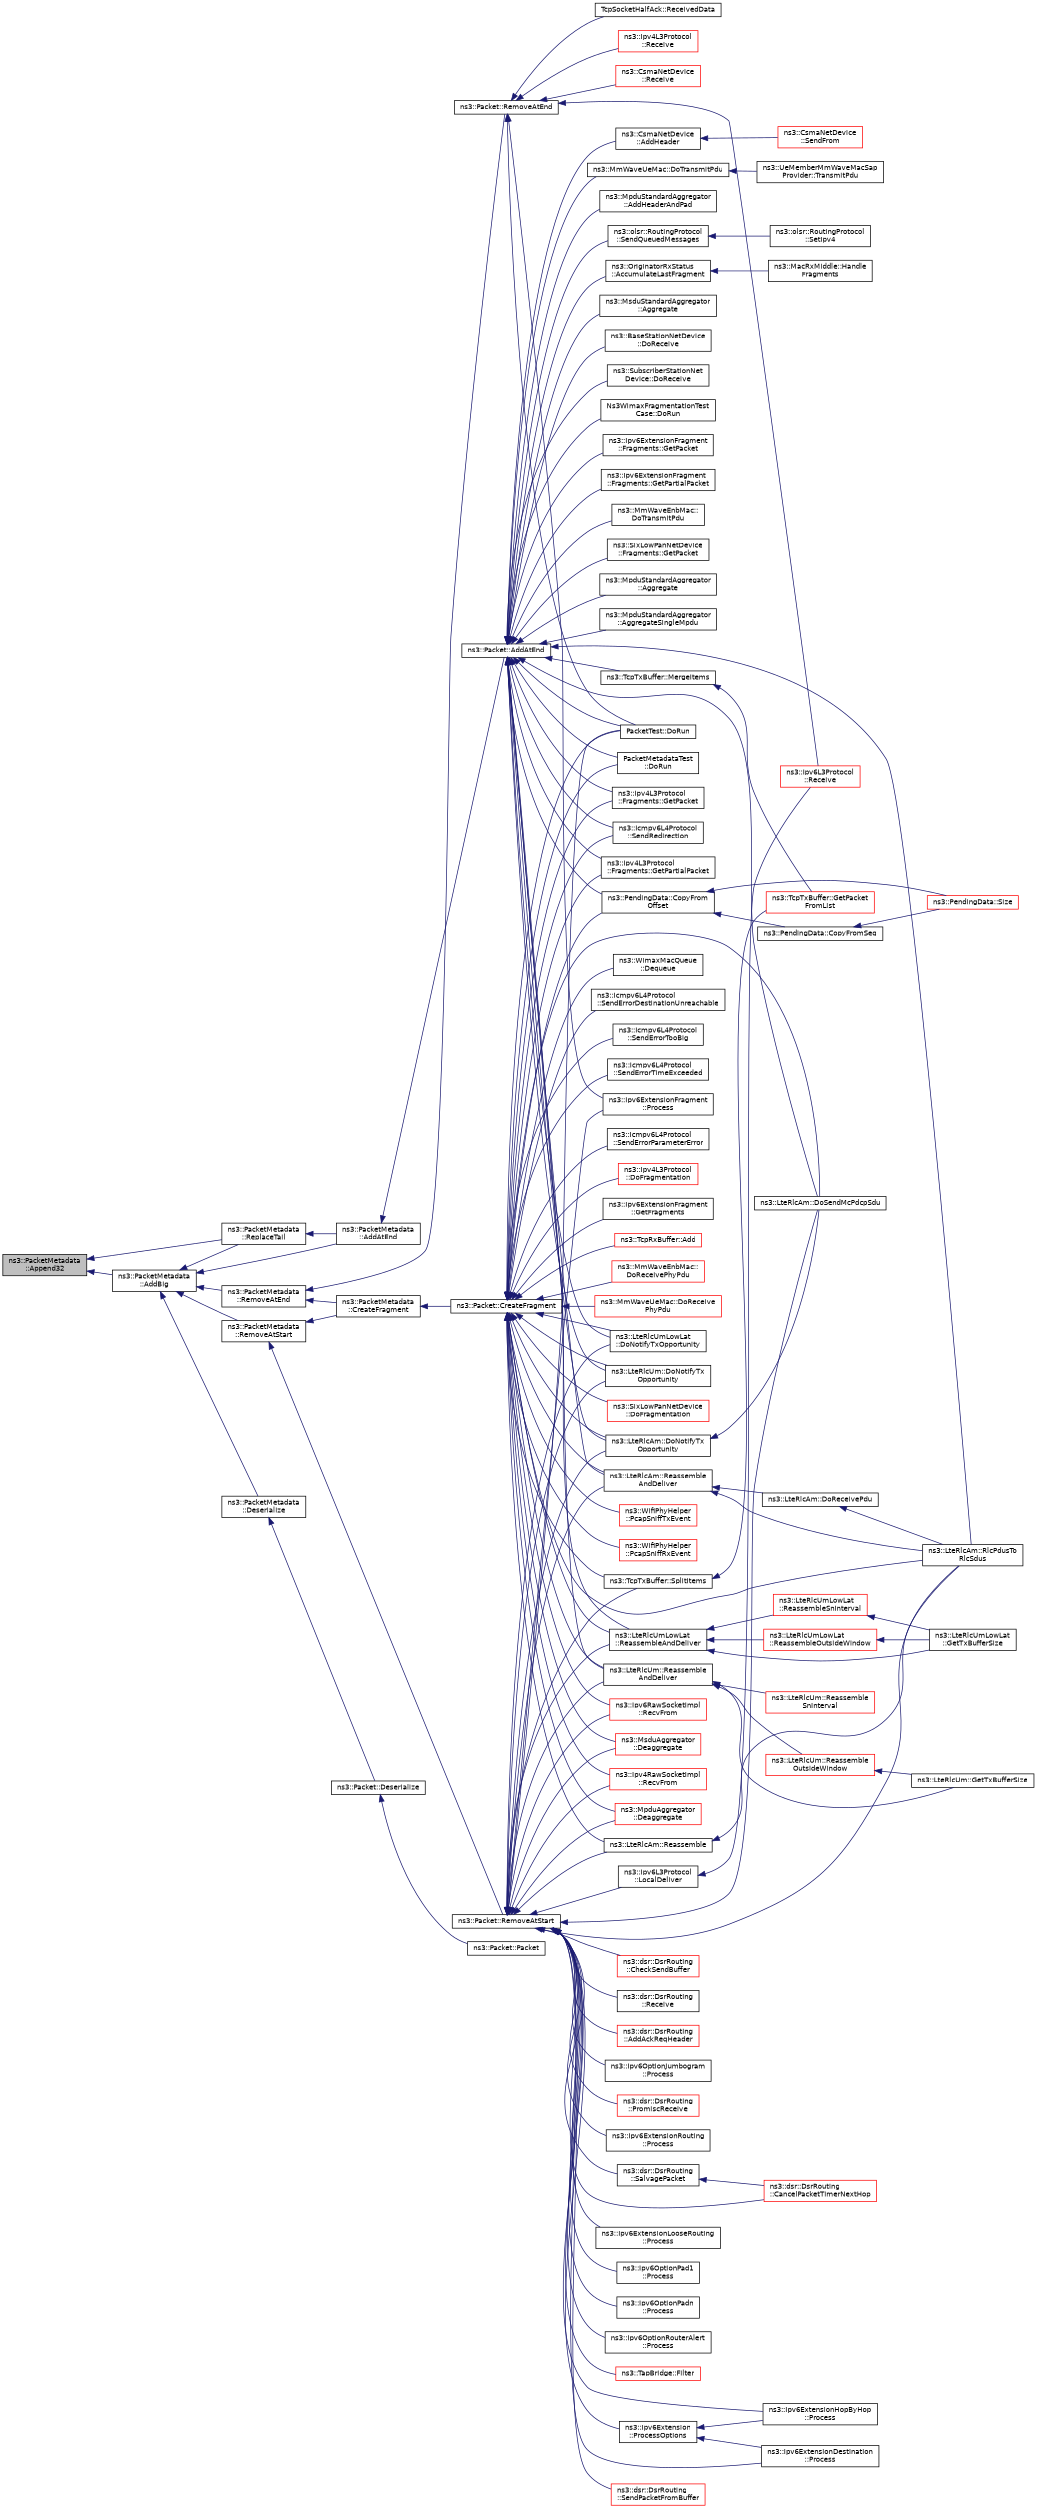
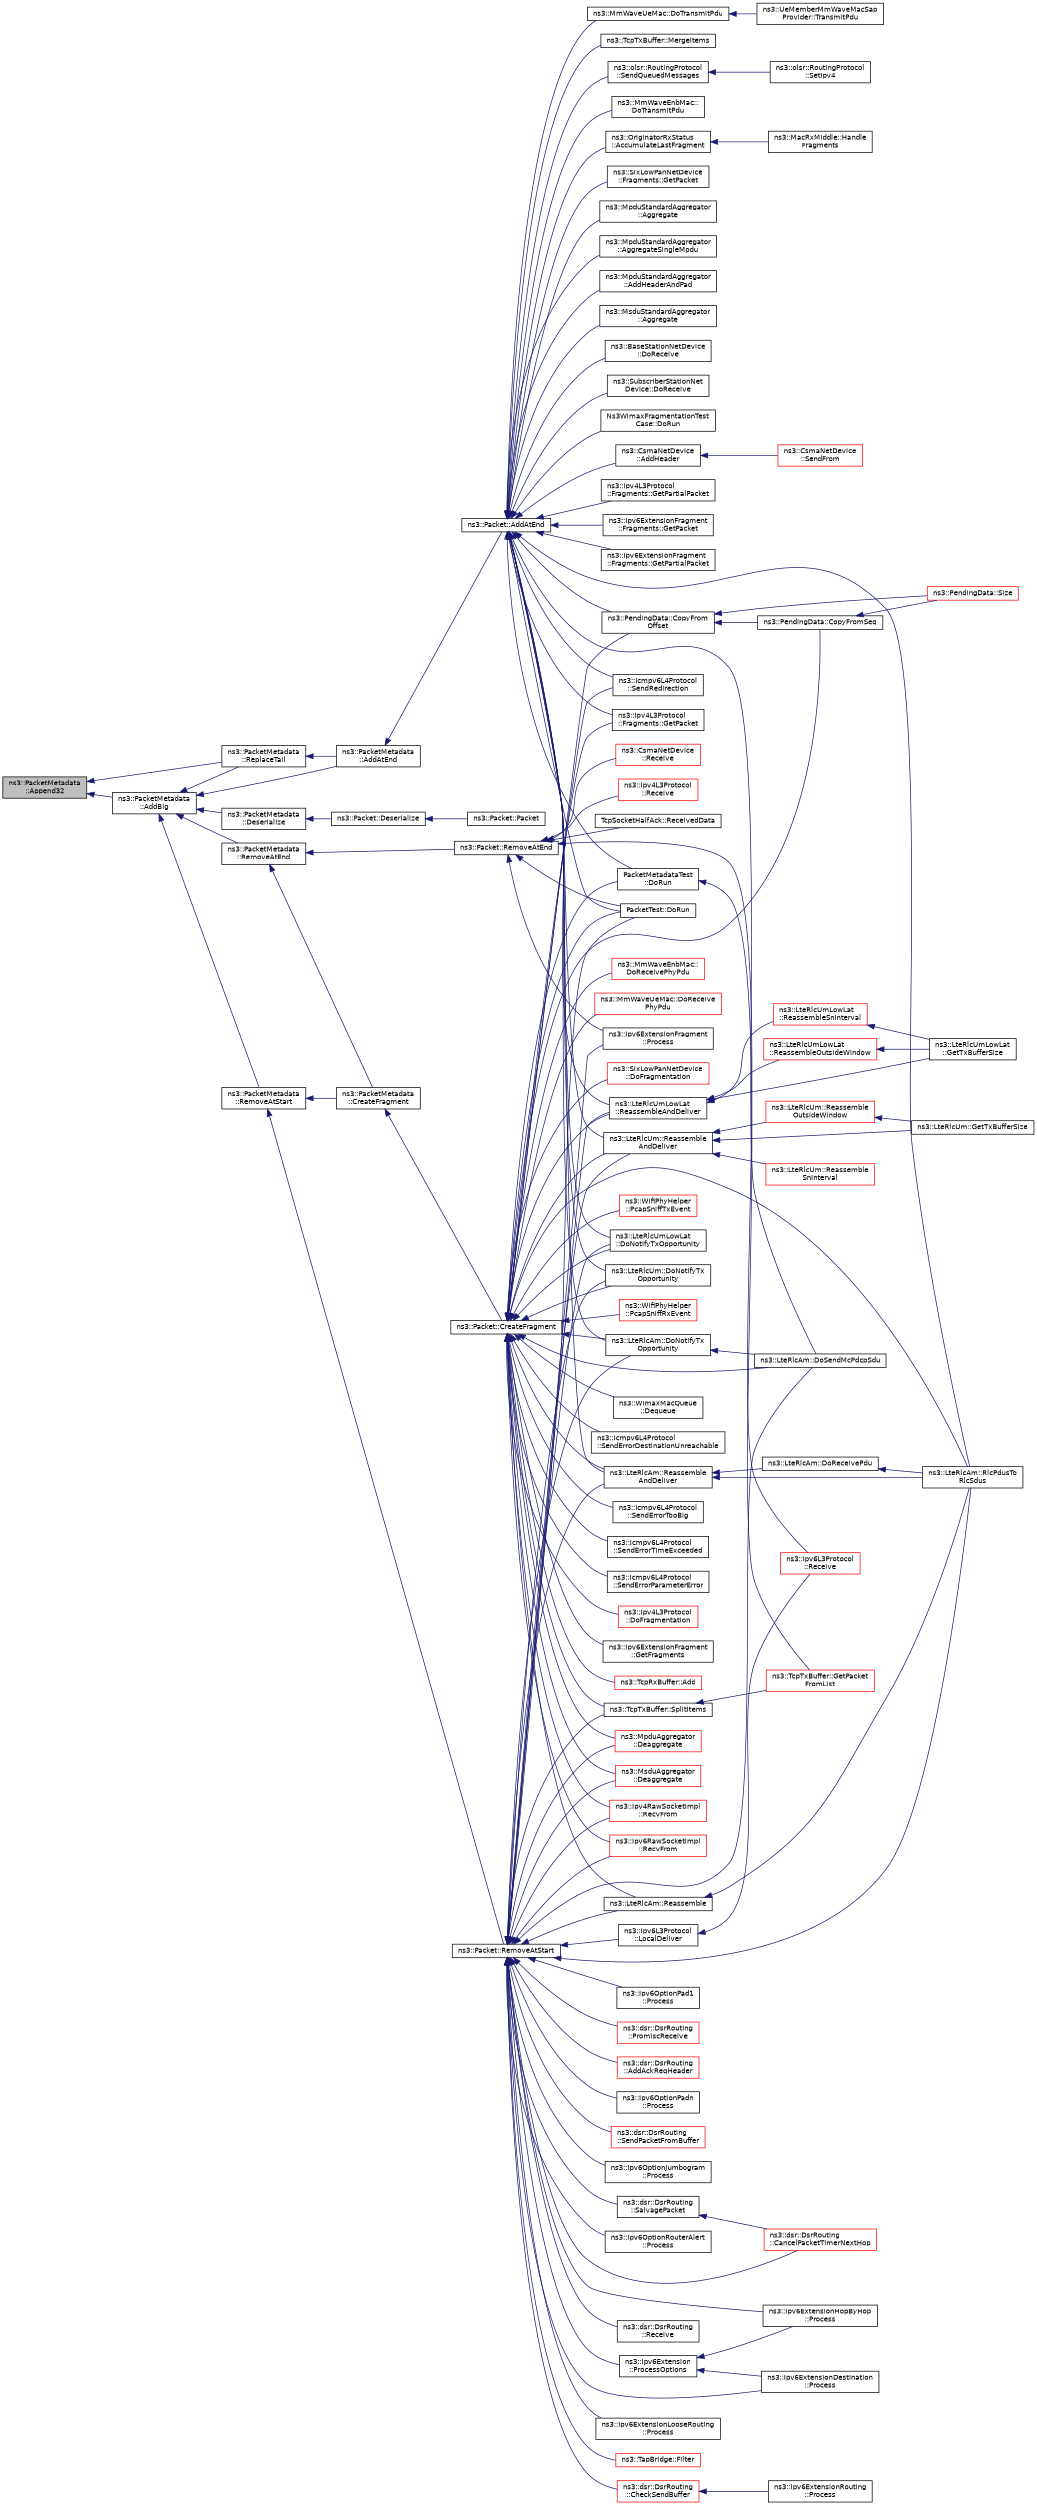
(754, 792) -> (748, 1461)
(529, 1075) -> (630, 935)
(572, 2038) -> (737, 2491)
